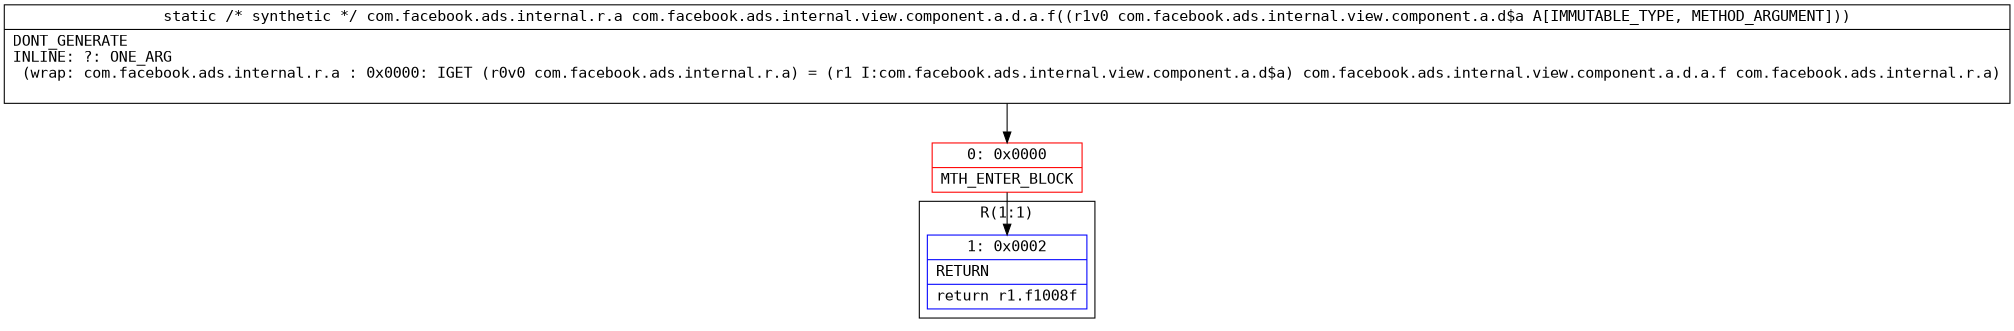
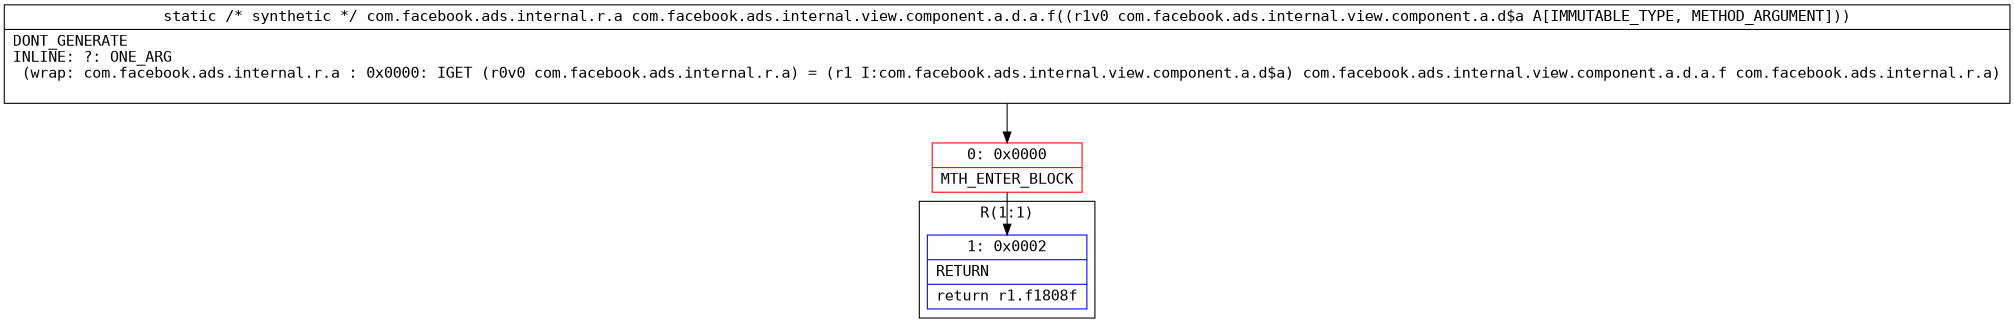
(1007, 296) -> (1007, 296)
